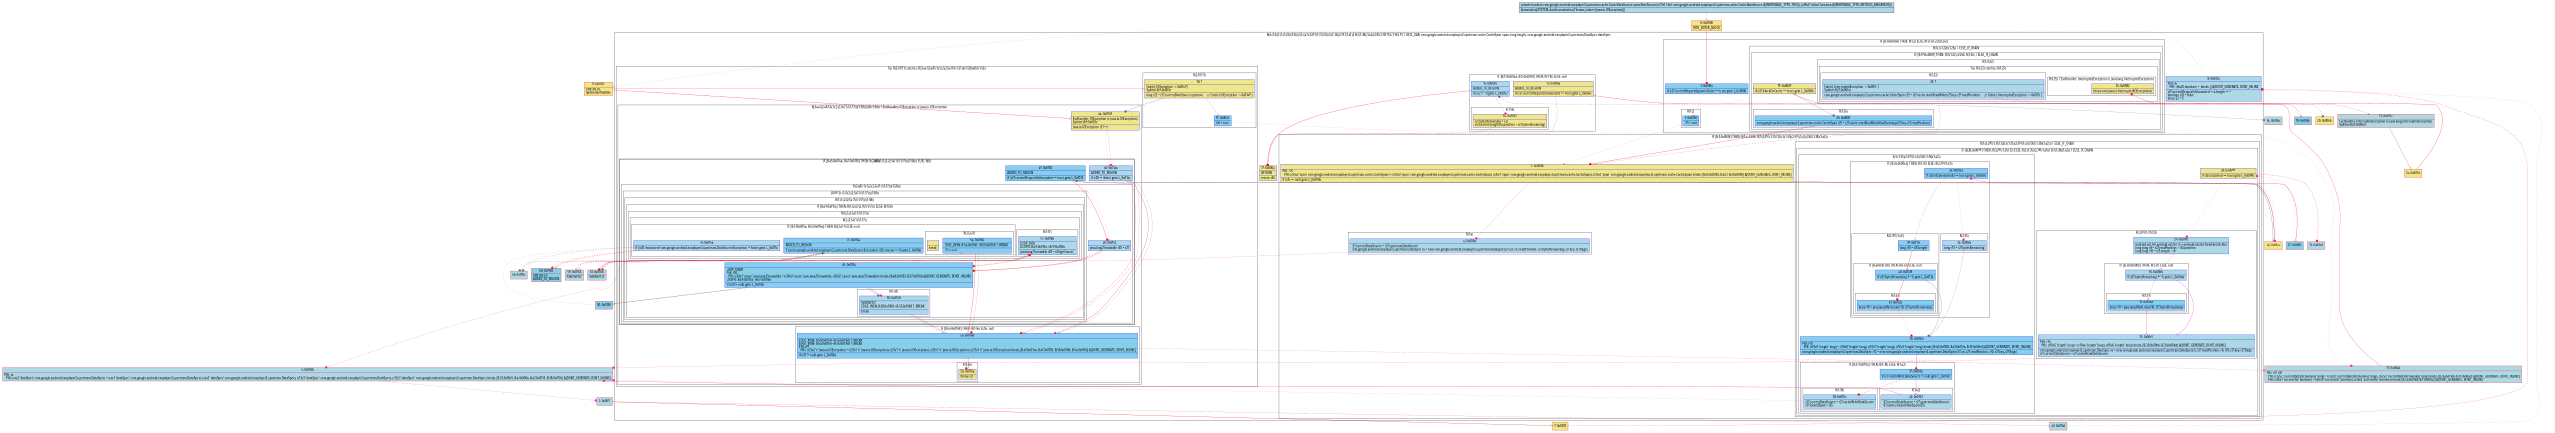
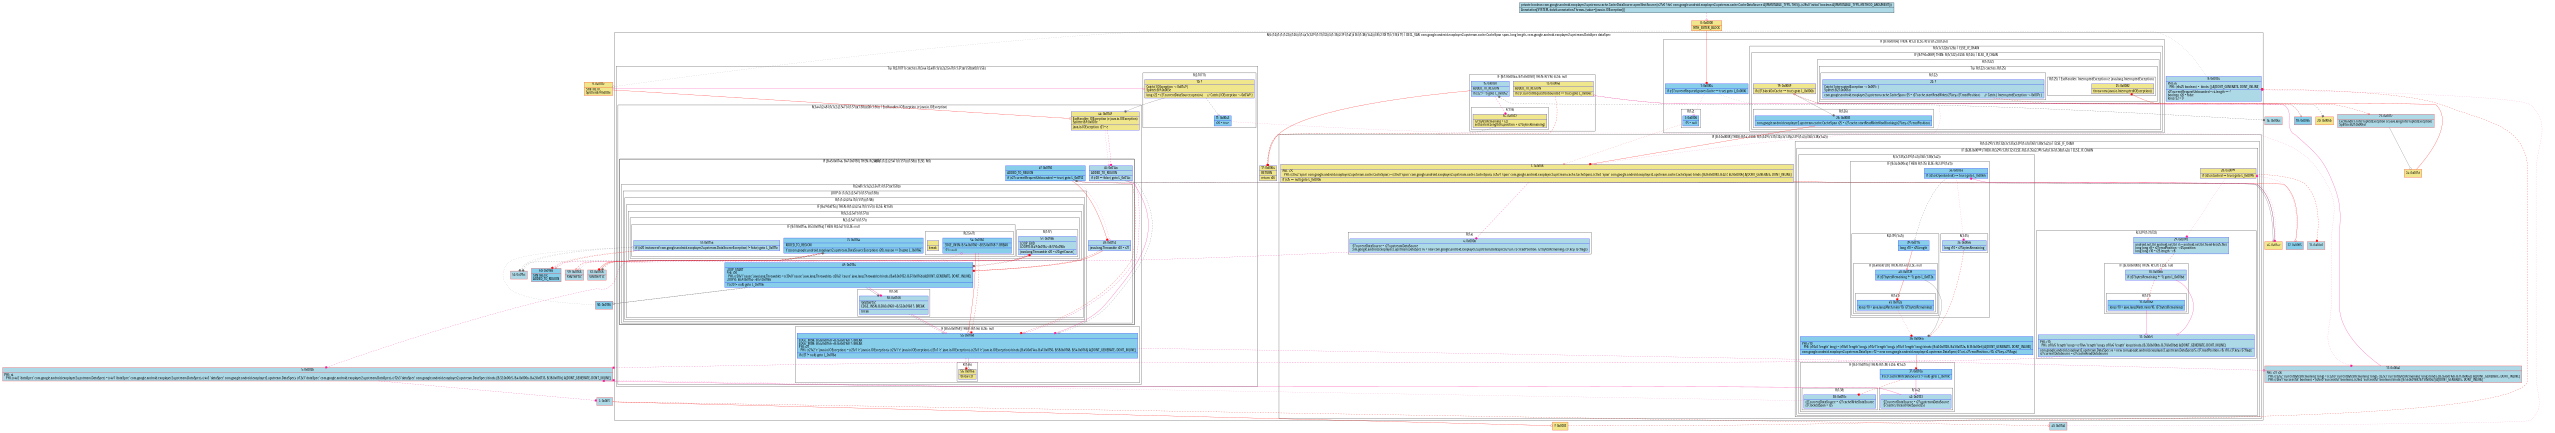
(1783, 140) -> (1783, 140)
